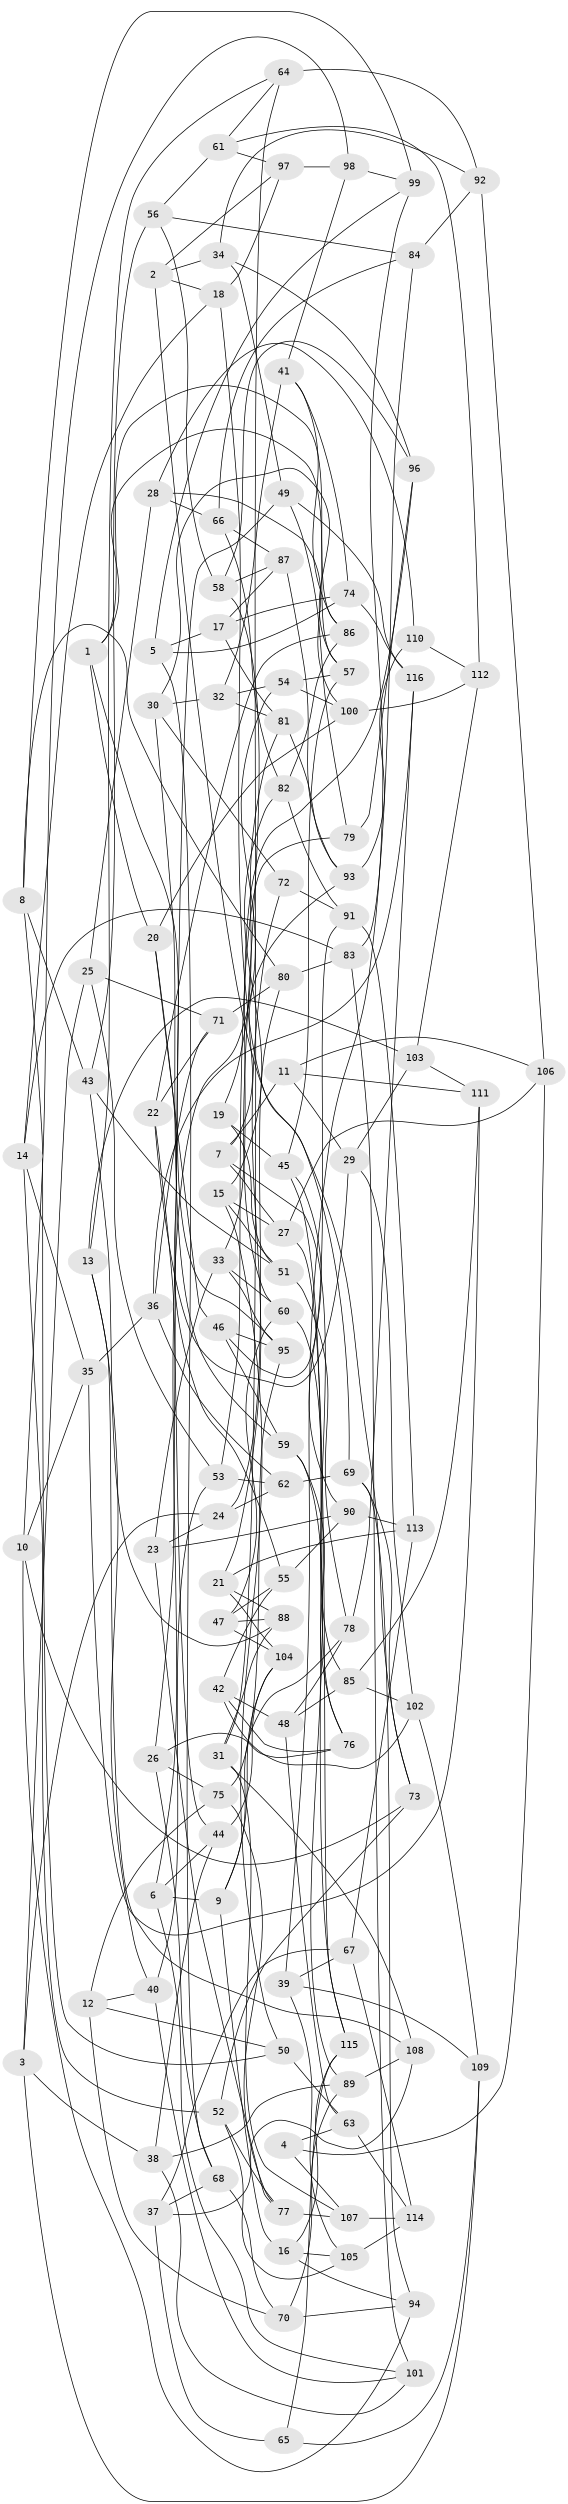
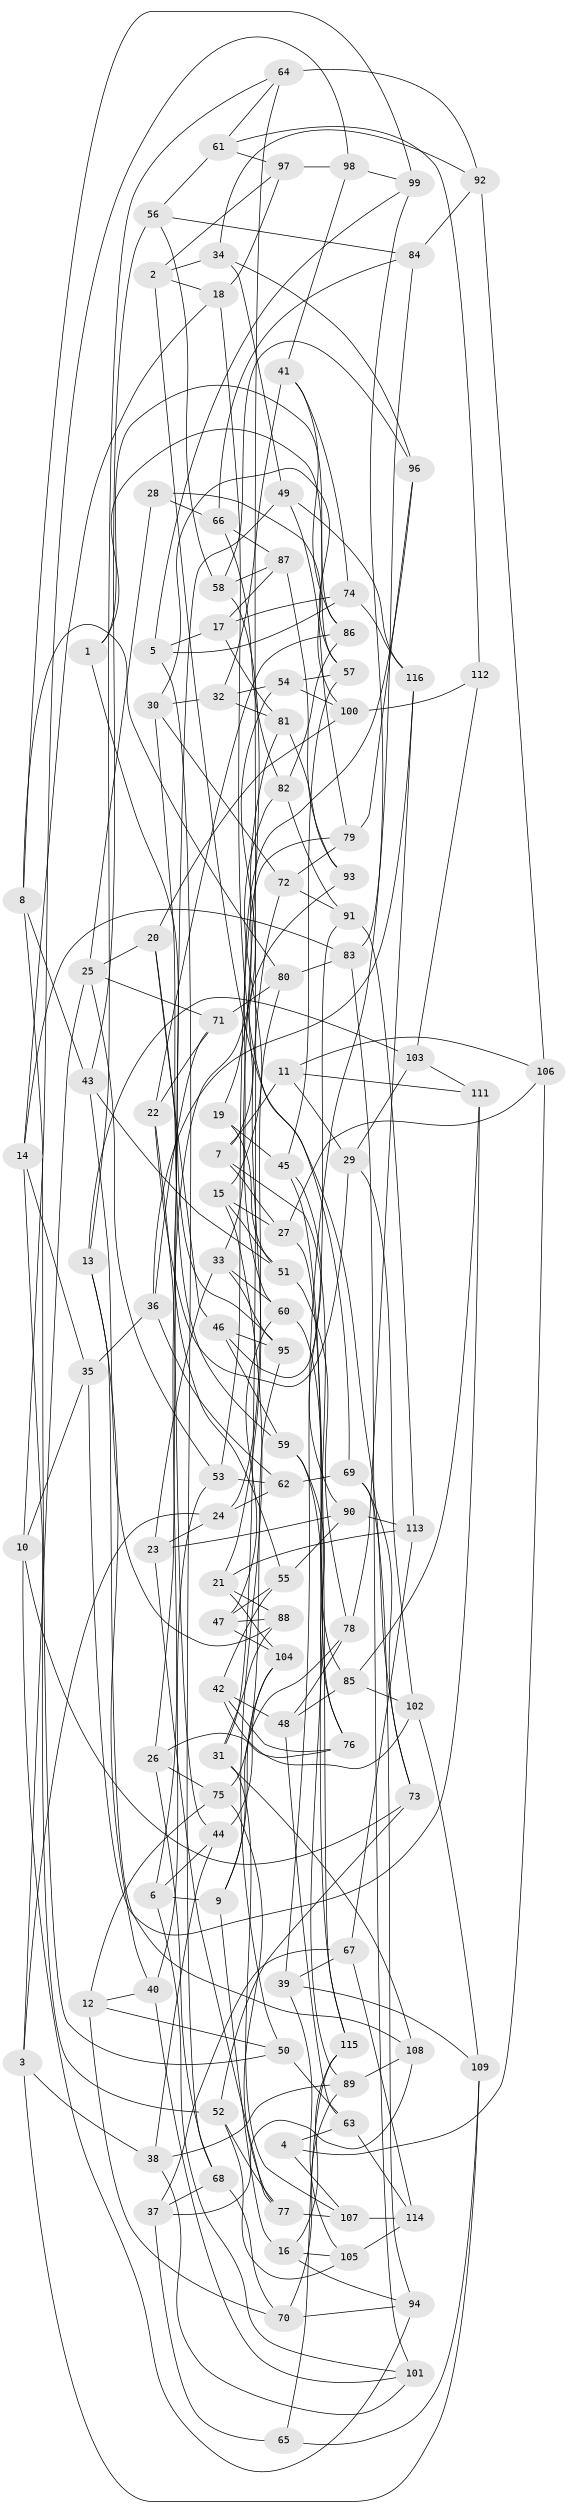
(415, 639) -> none
(119, 830) -> (121, 955)
none -> (317, 861)
